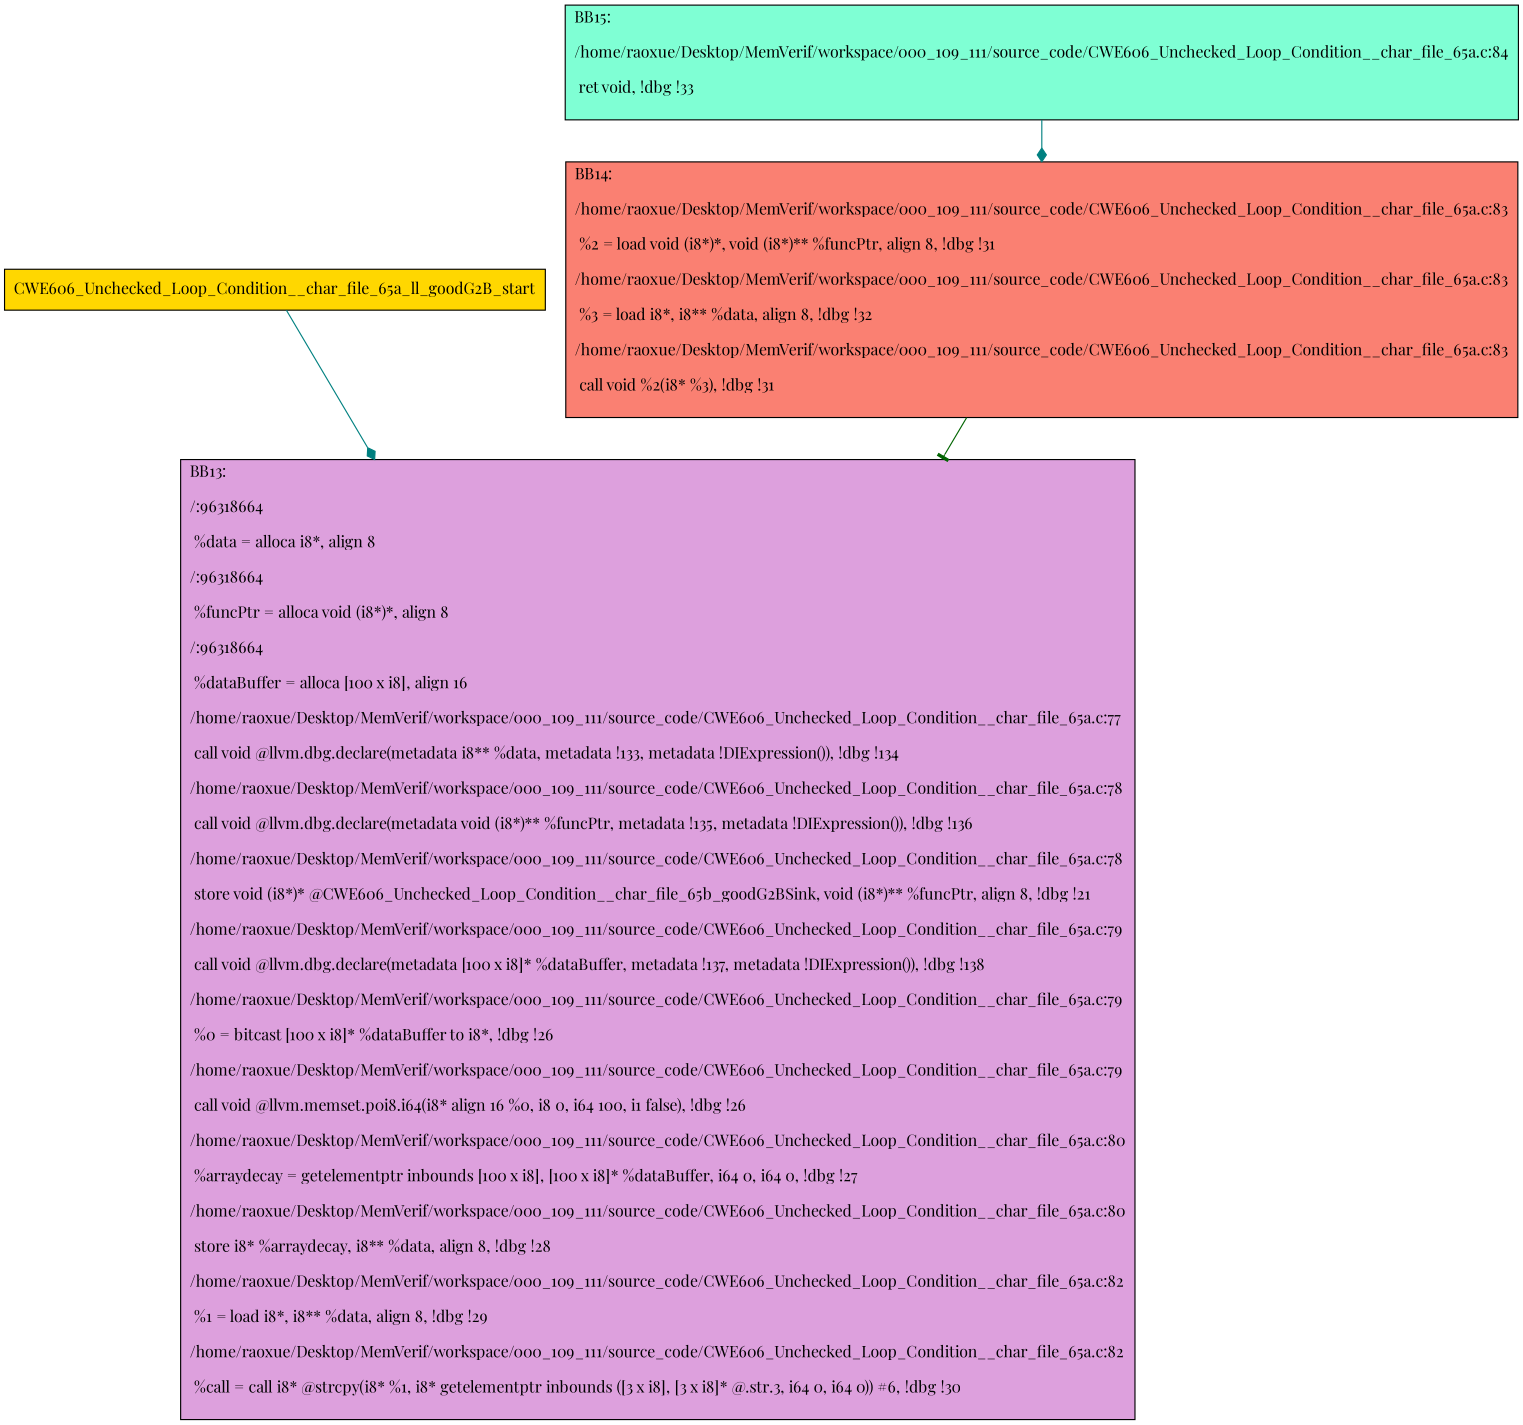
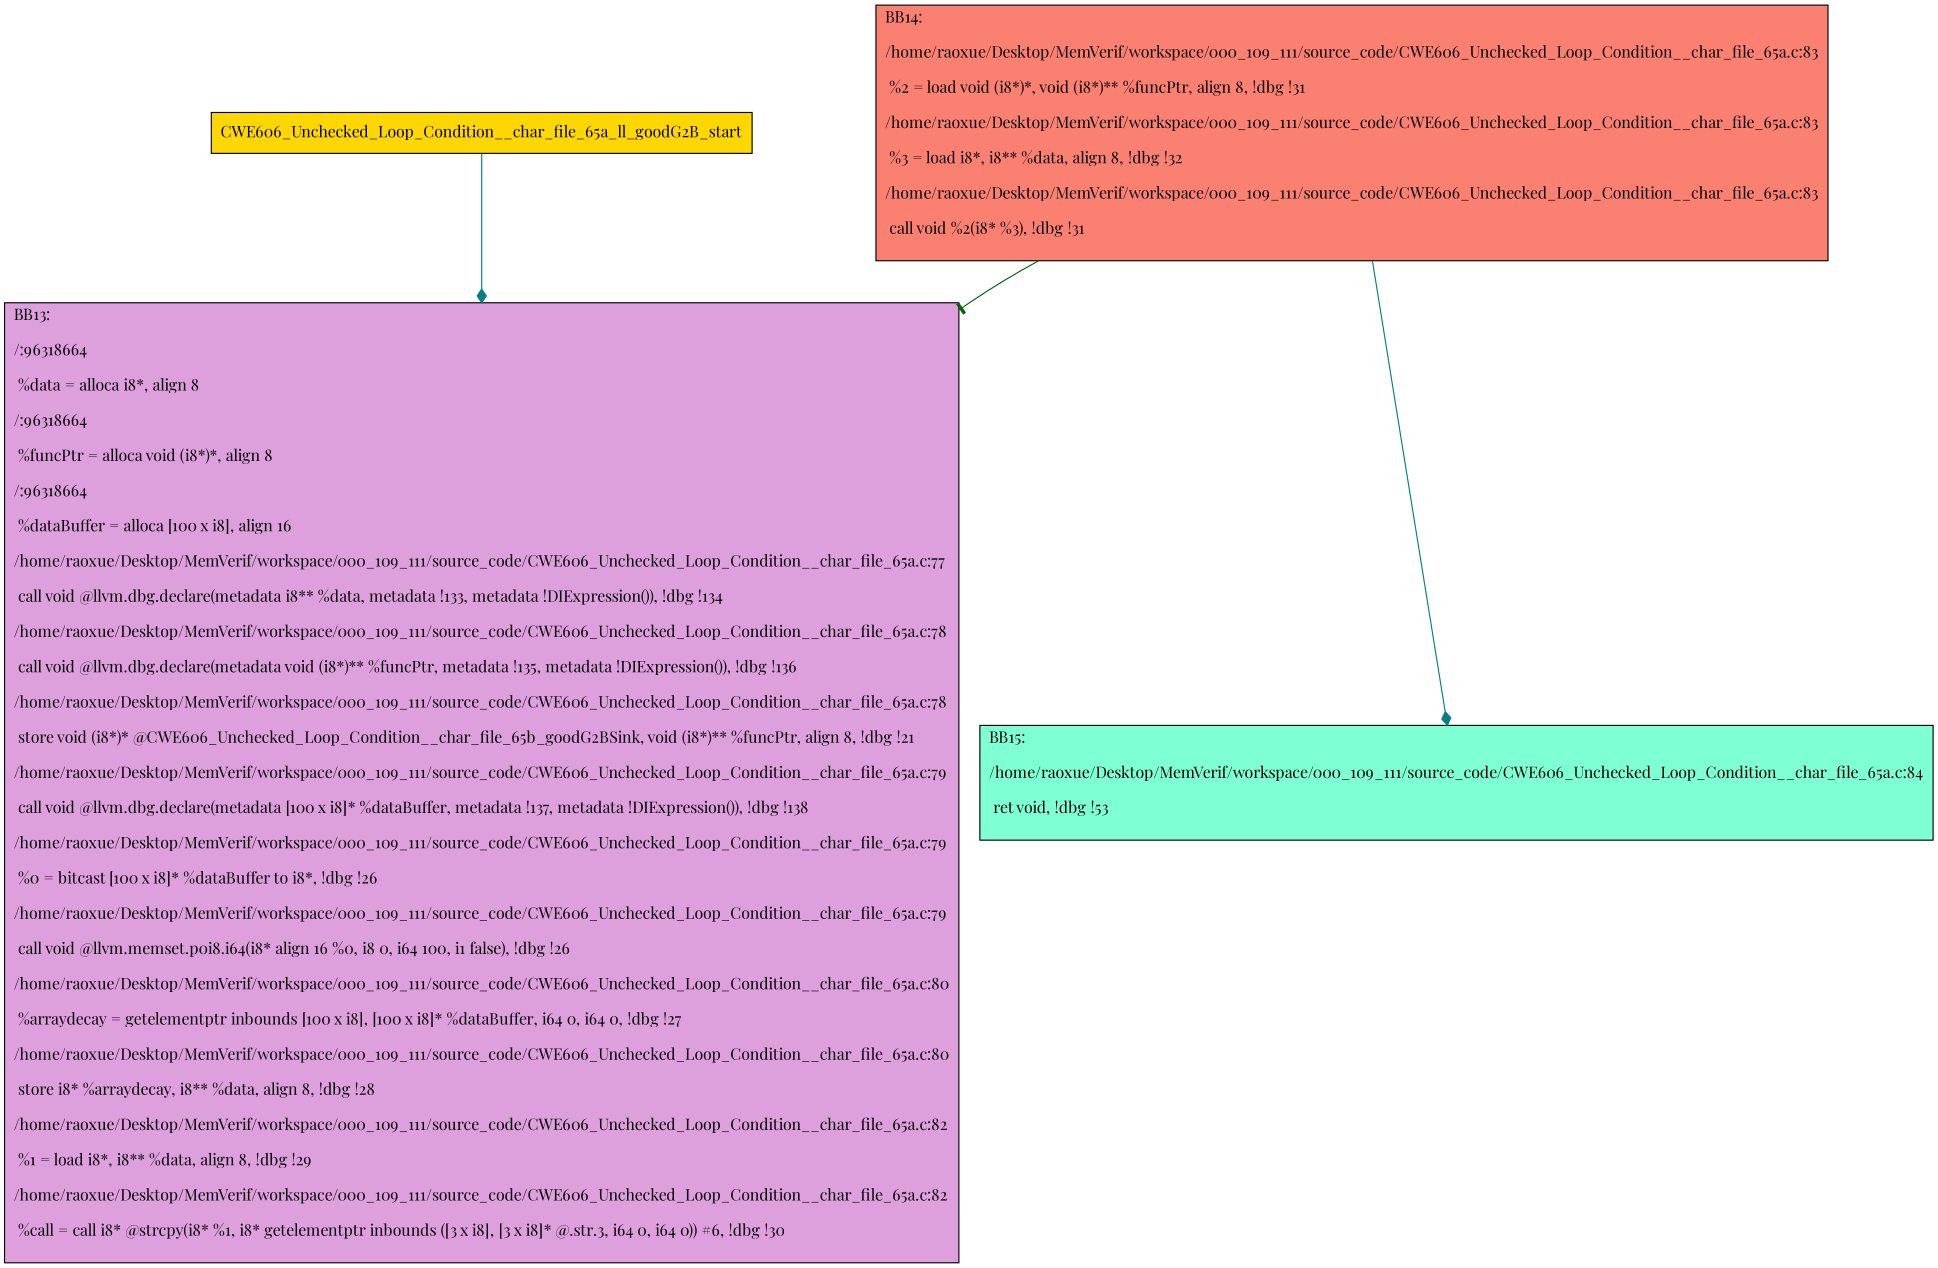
(635, 88) -> (1049, 808)
(1042, 134) -> (1409, 486)
